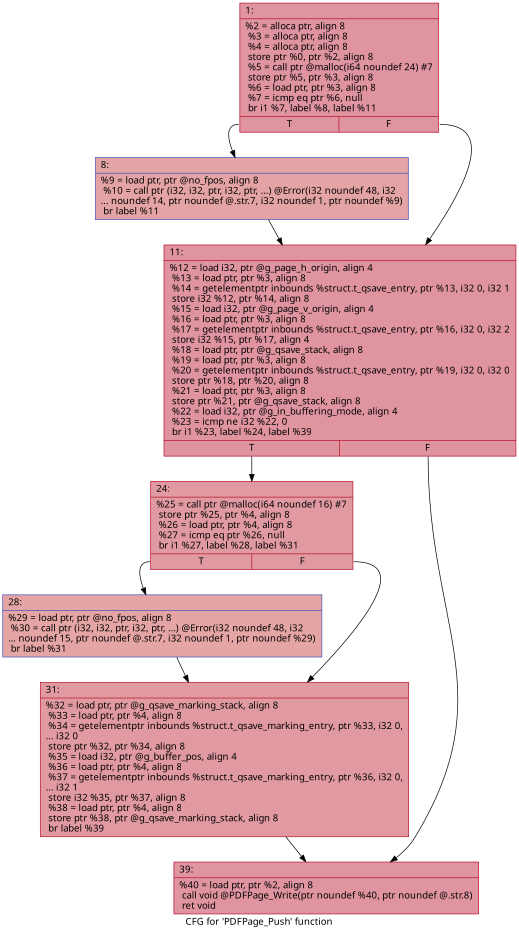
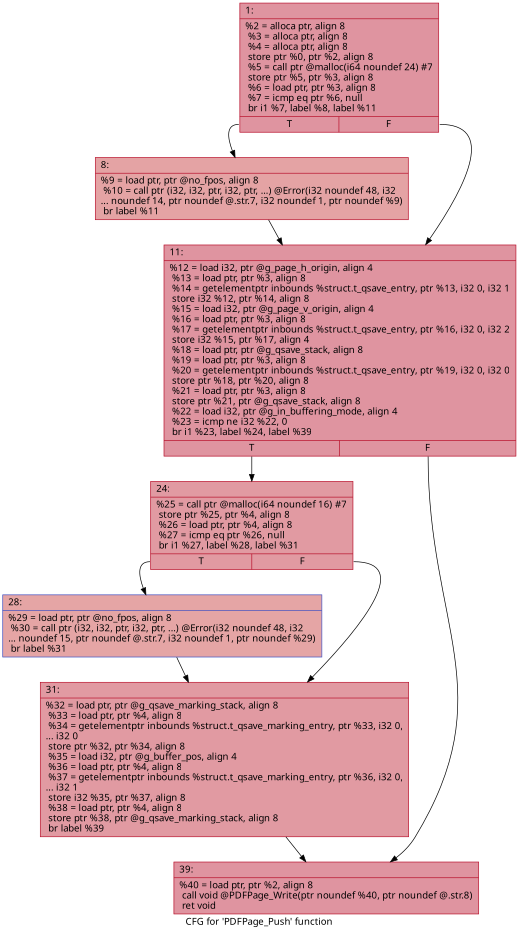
(252, 189) -> (252, 189)
